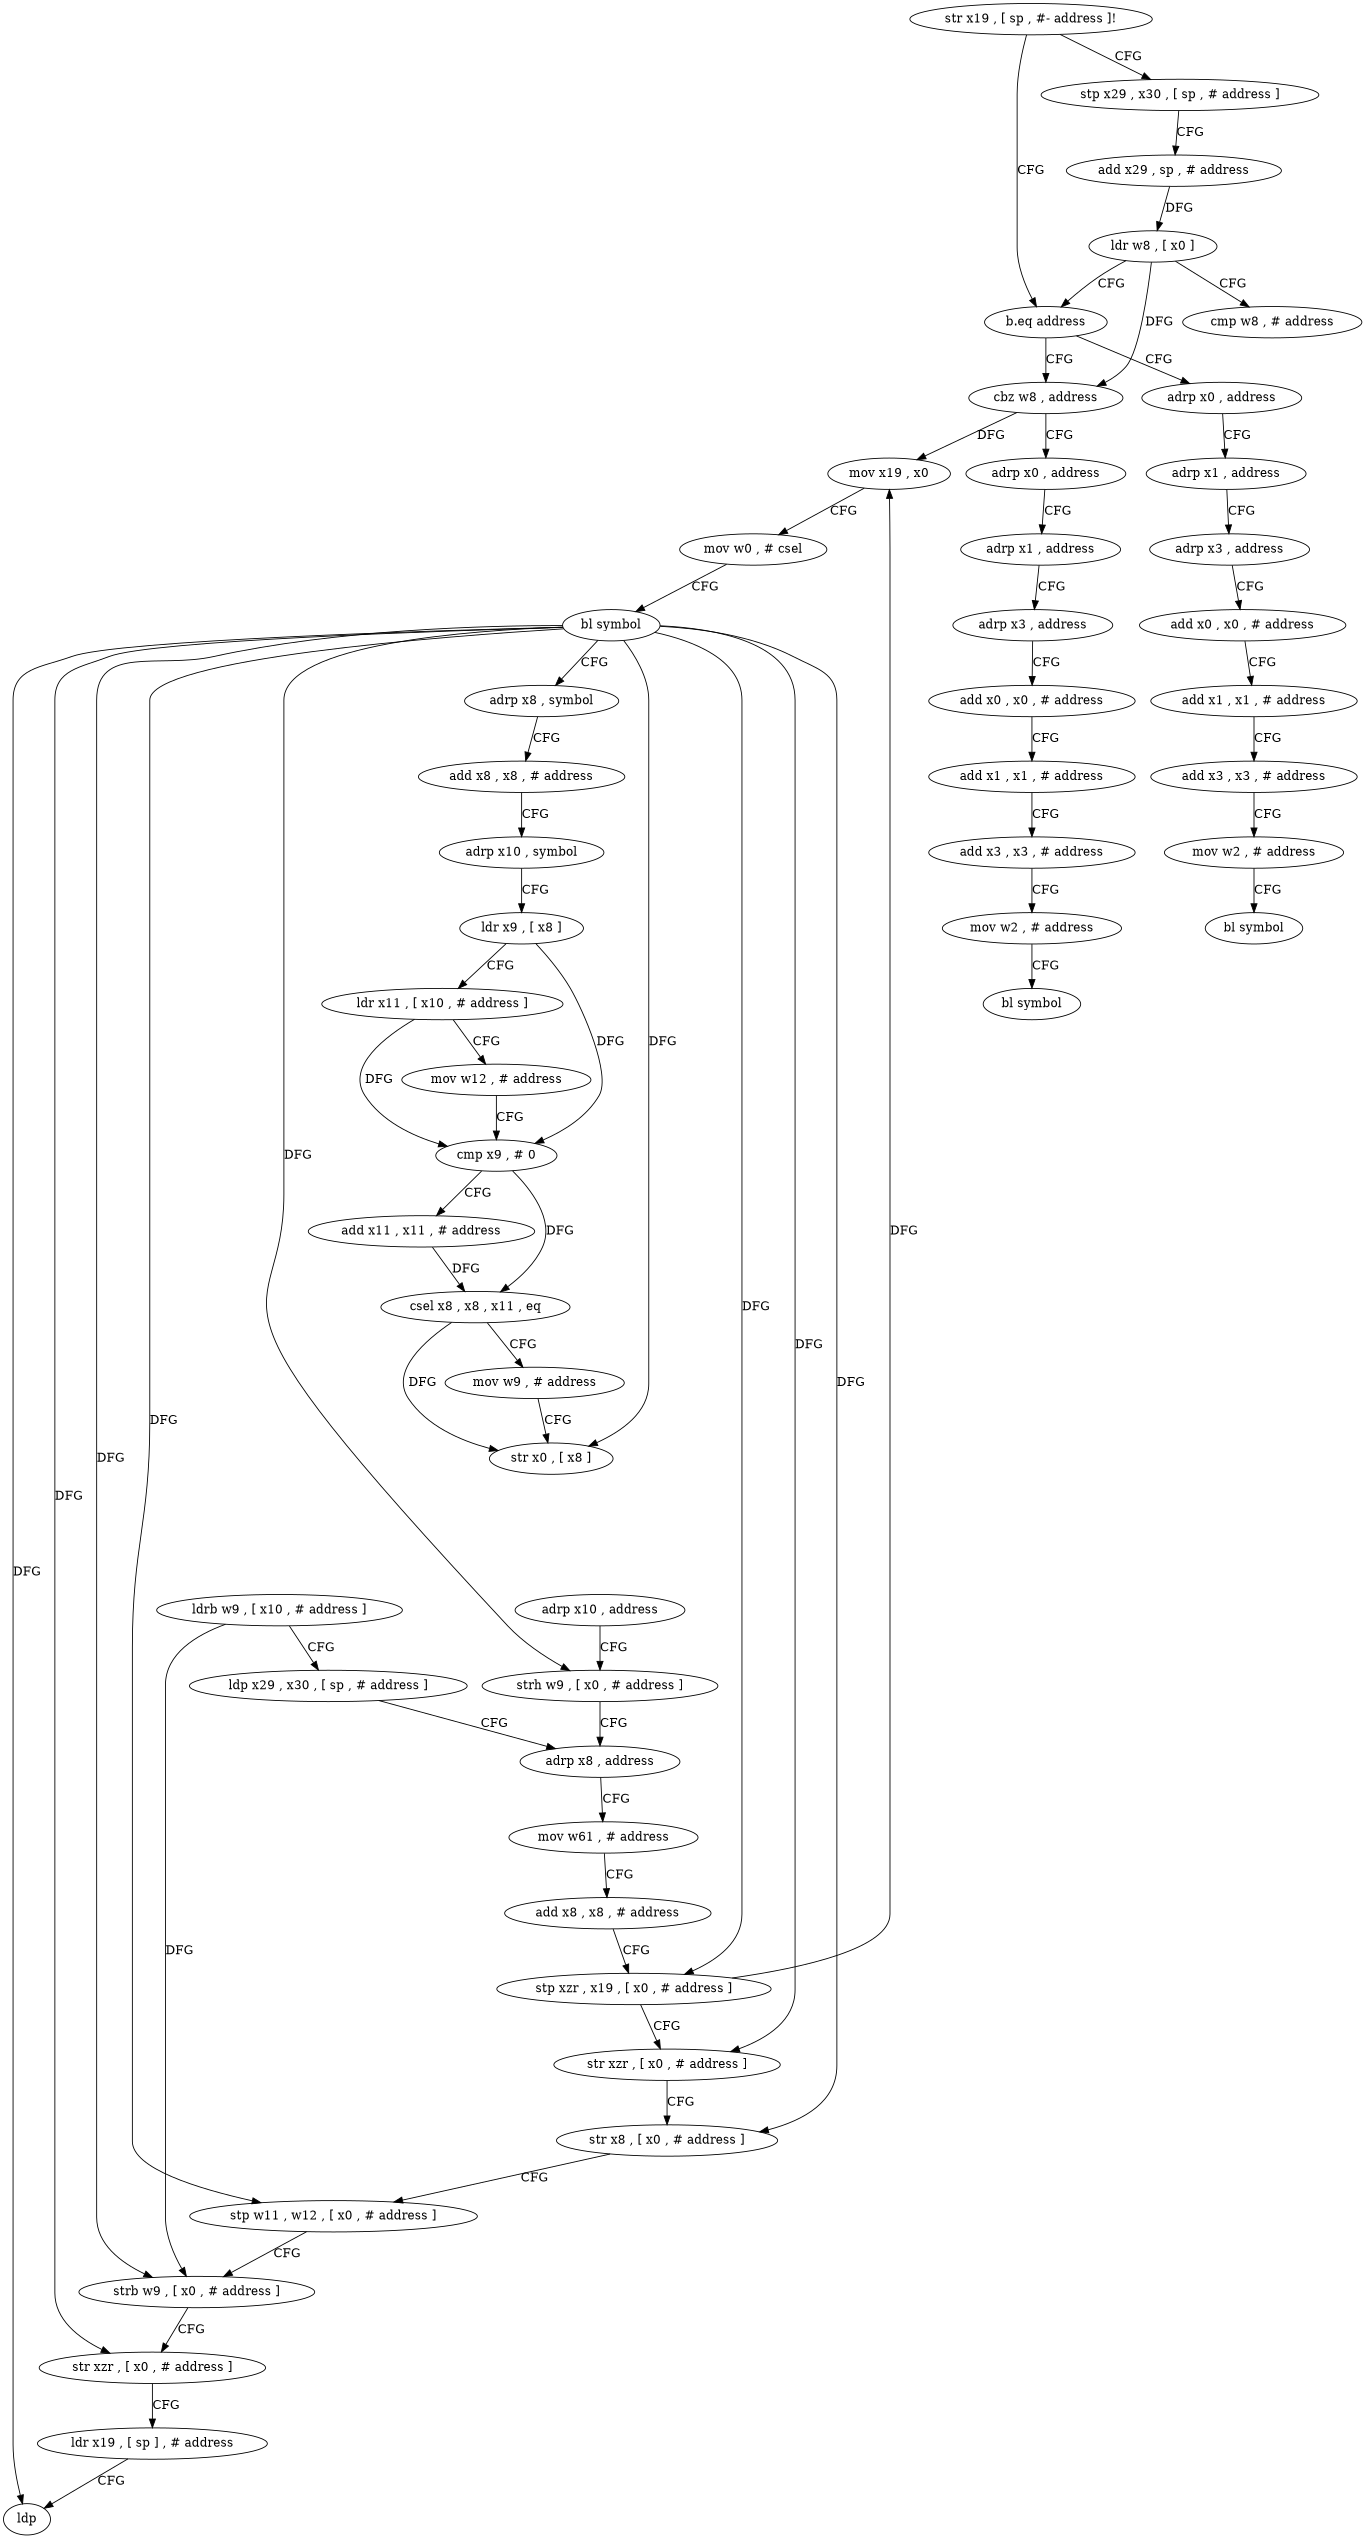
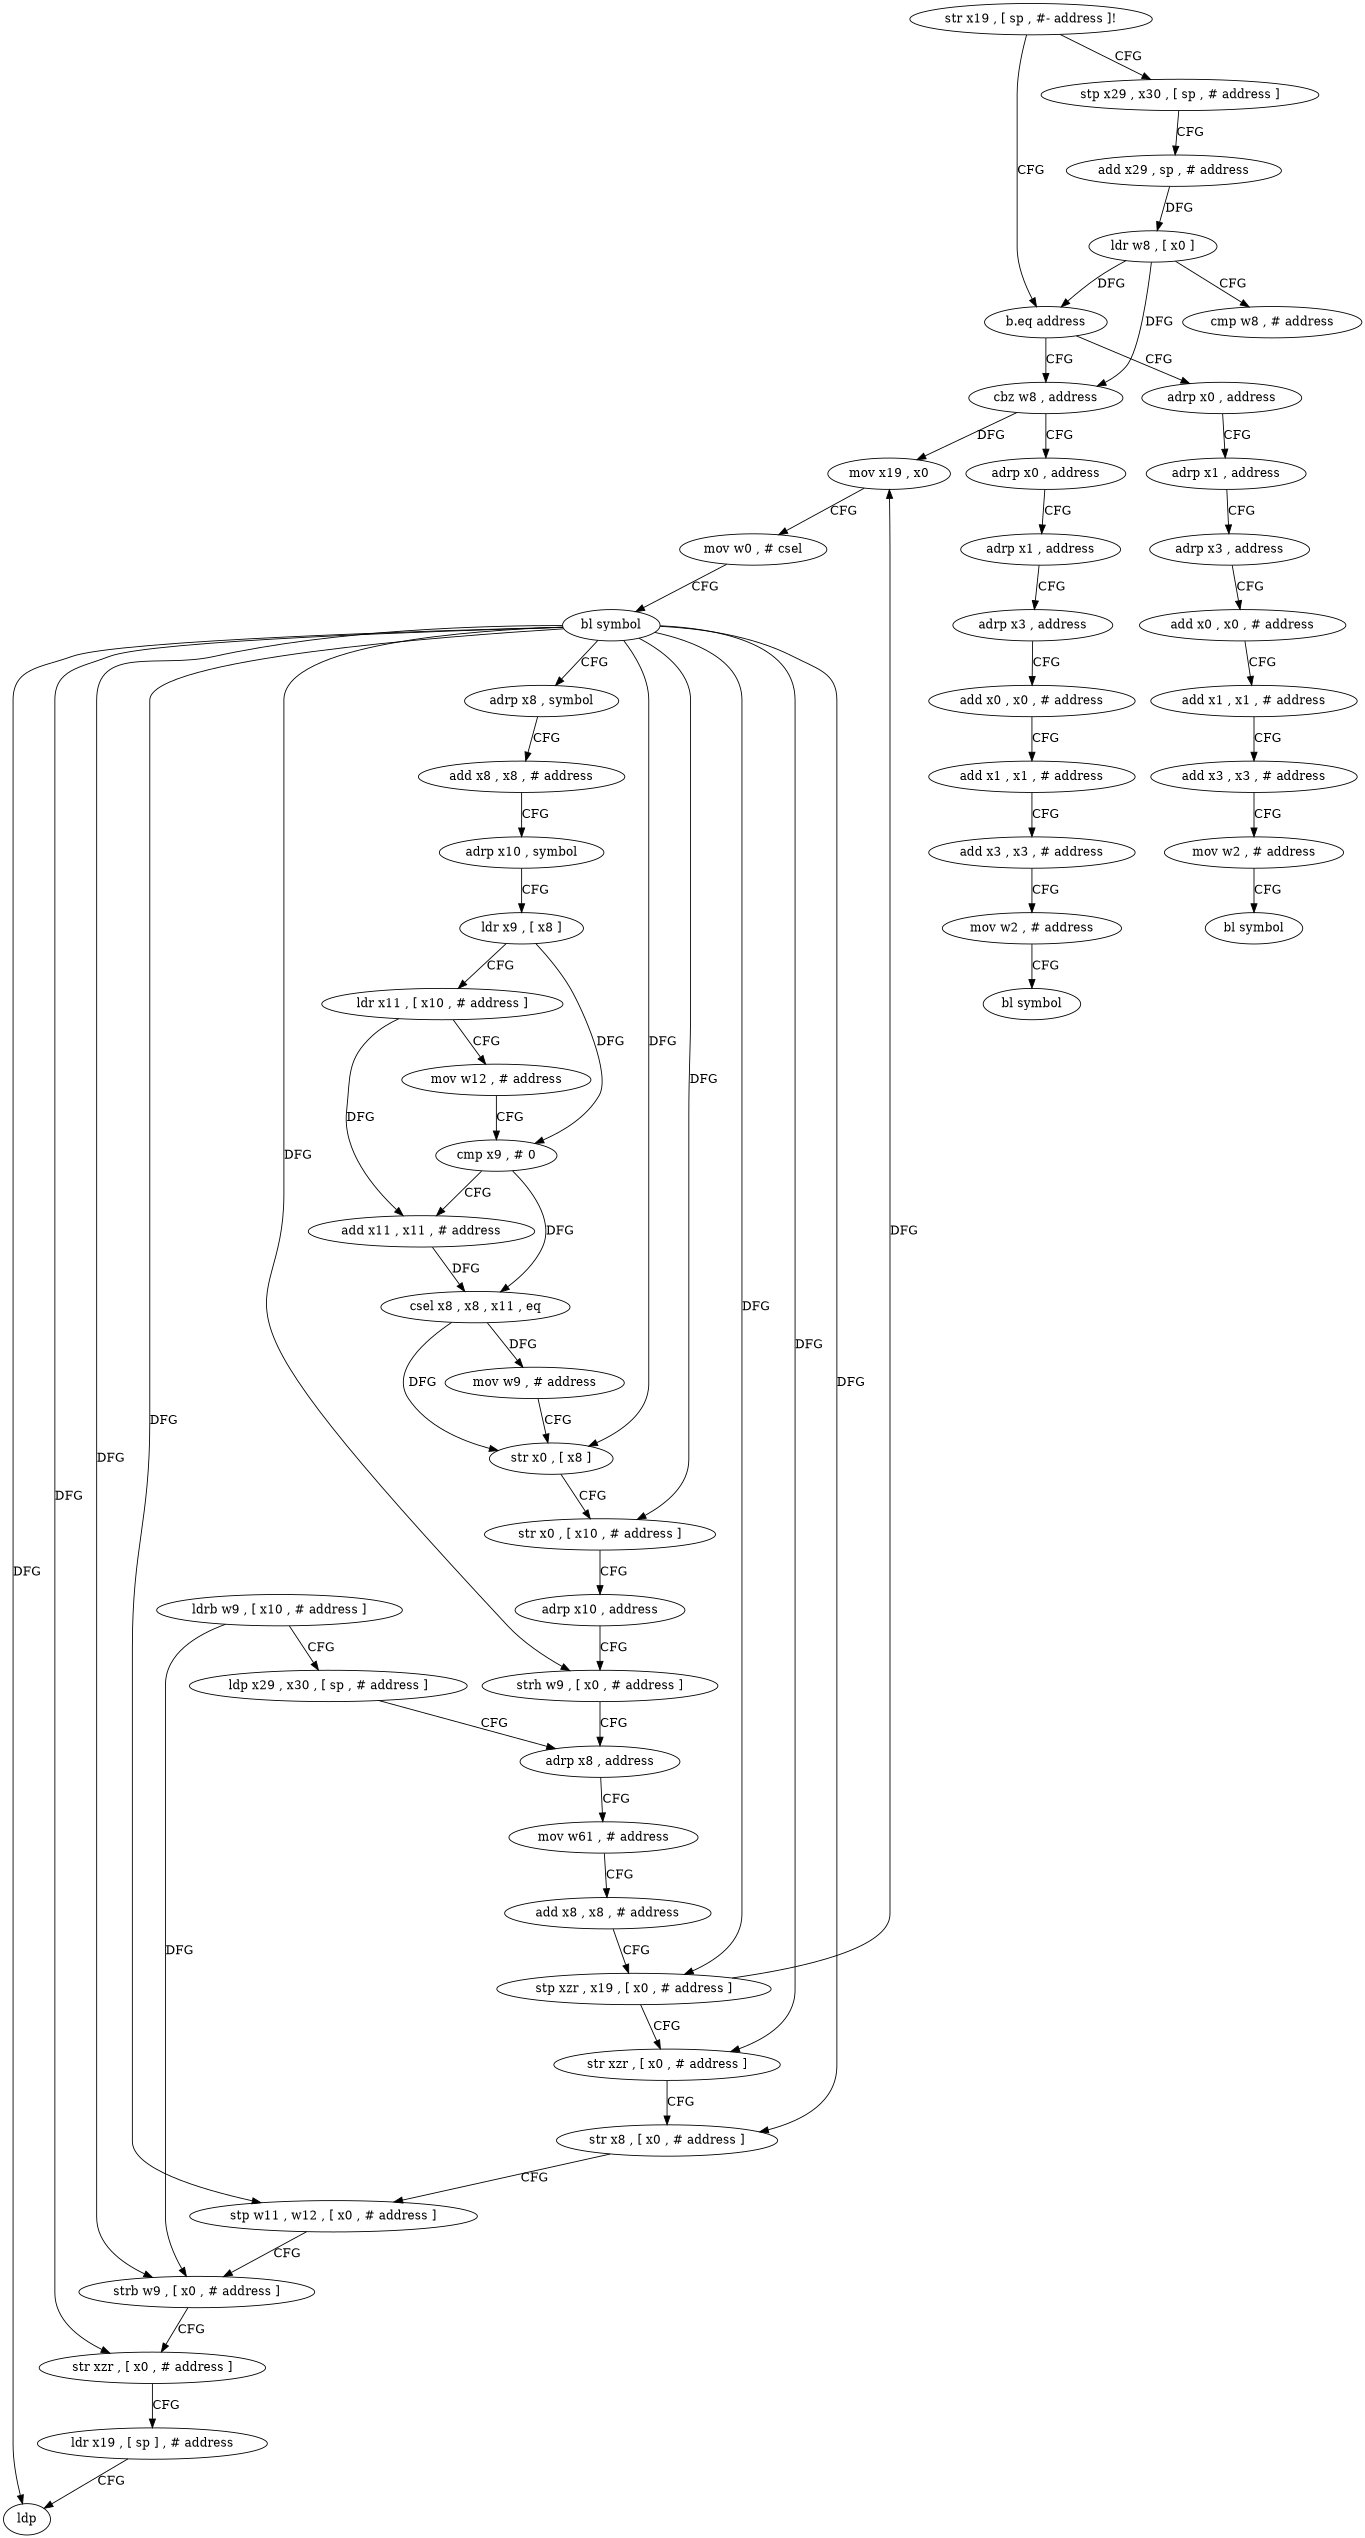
(1112, 284) -> (1112, 284)
(363, 1090) -> (347, 1111)
(523, 1345) -> (523, 1345)
none -> (600, 1534)
